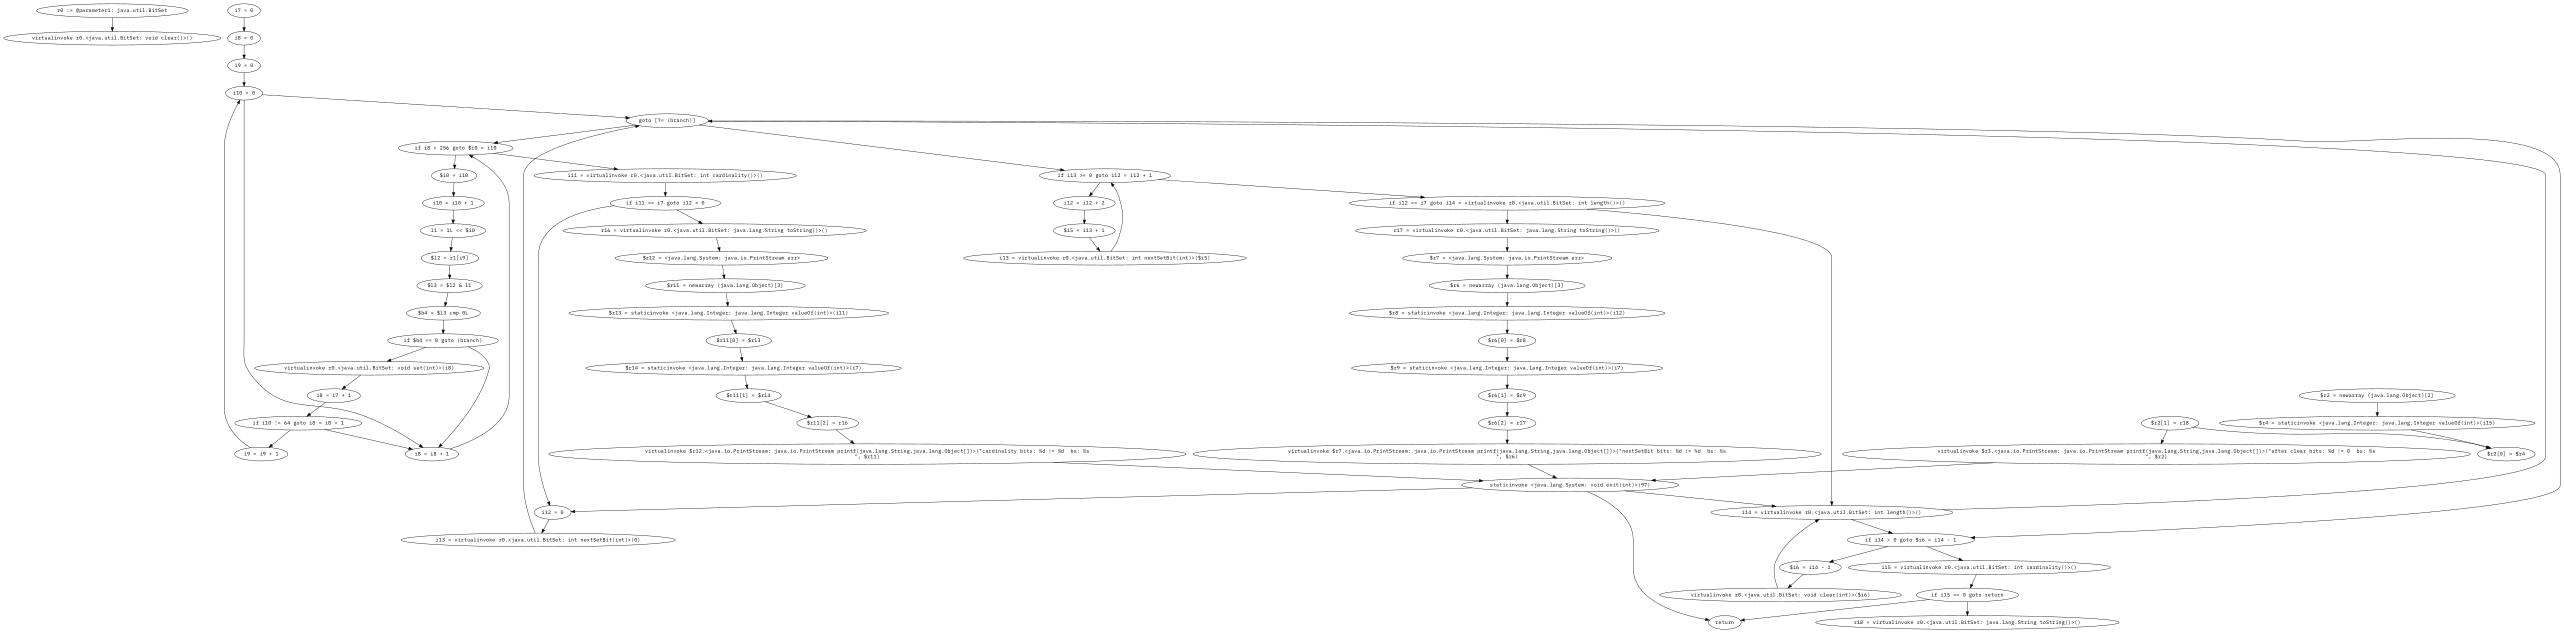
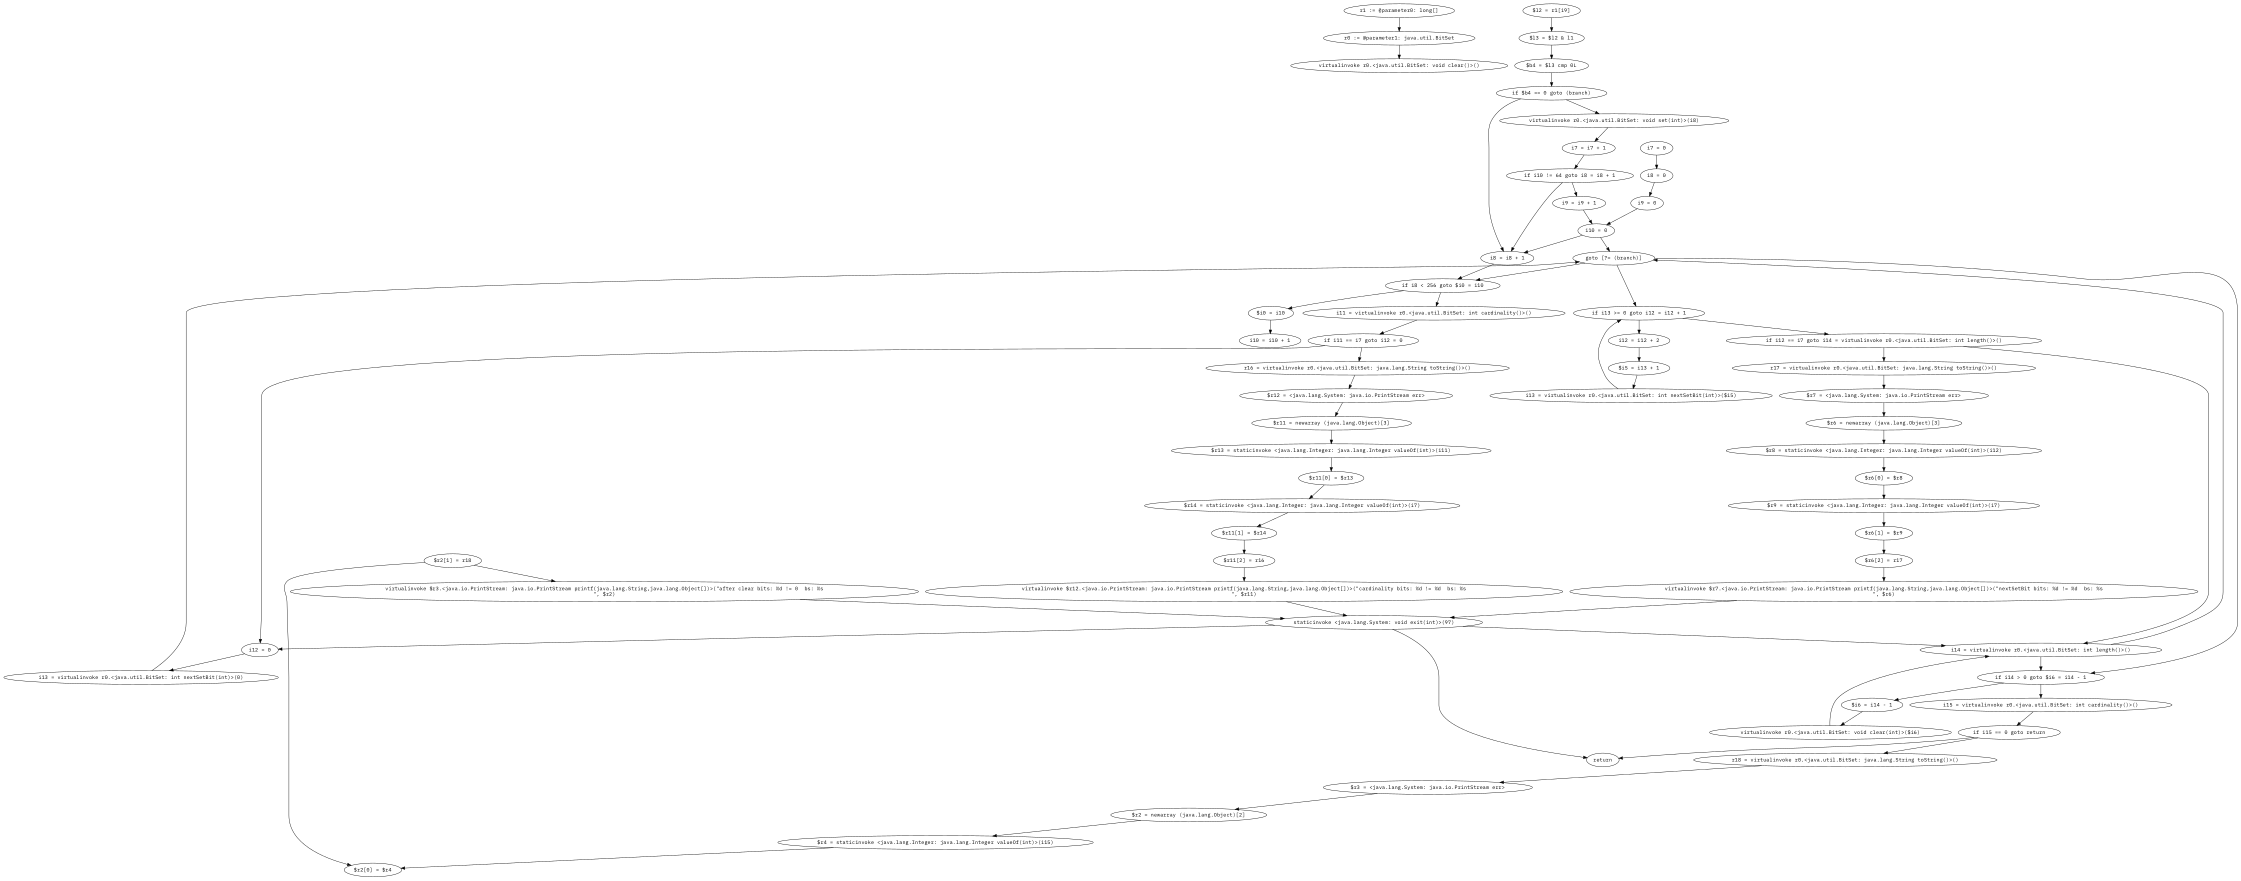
none -> (1399, 11)
(453, 231) -> none
(334, 396) -> (1589, 148)
none -> (1428, 787)
